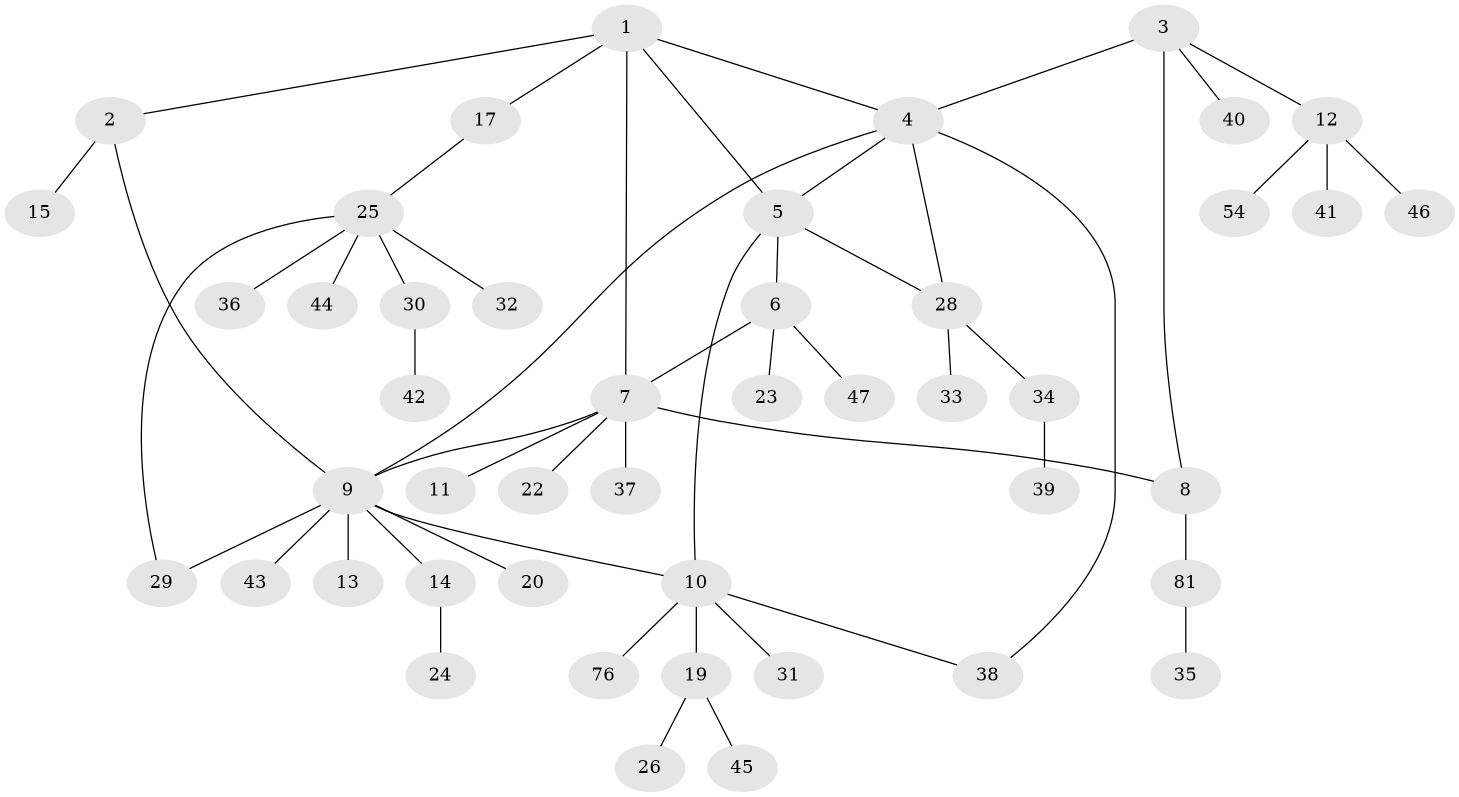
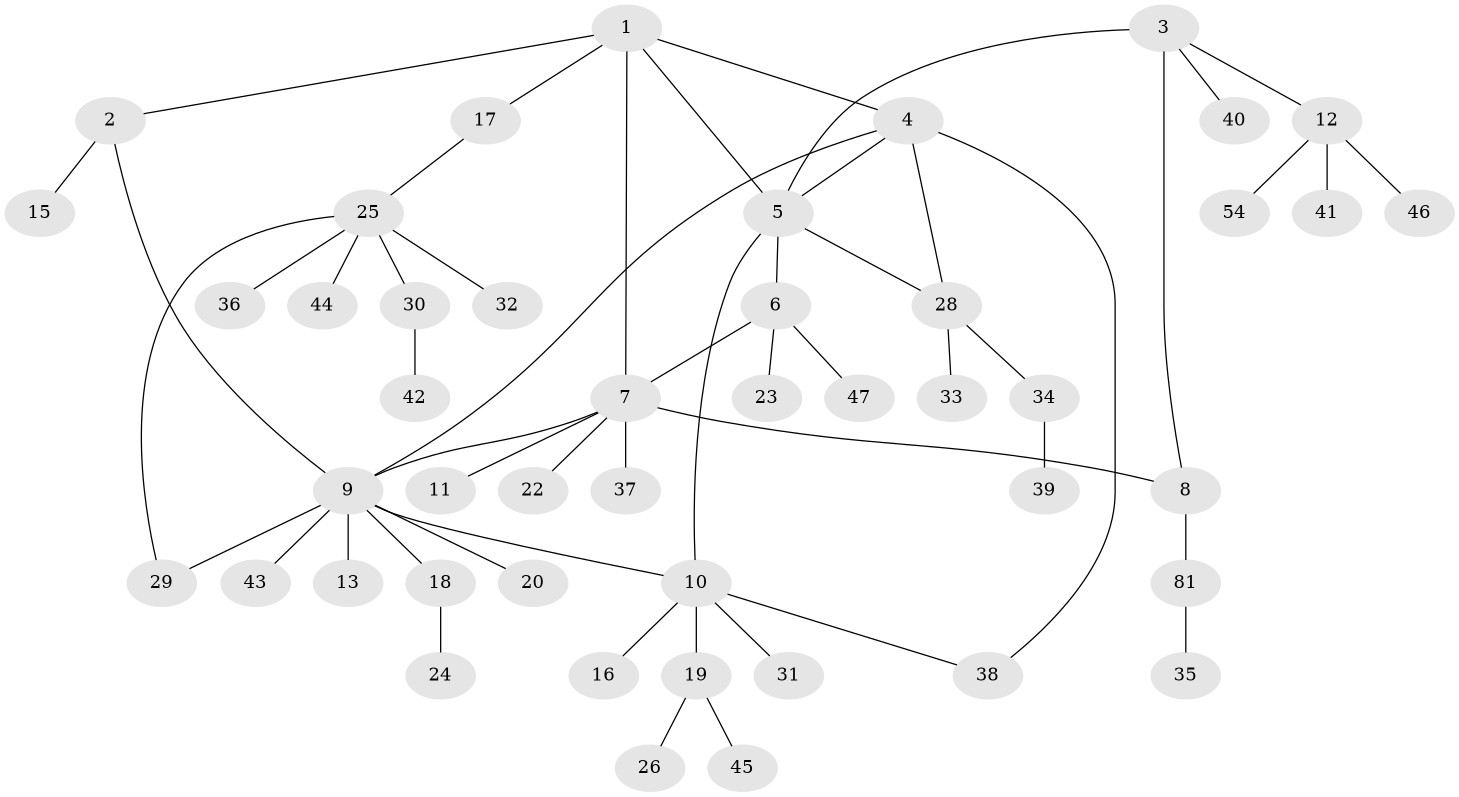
(1036, 75) -> (933, 63)
(441, 583) -> (441, 583)
(604, 676) -> (604, 676)
